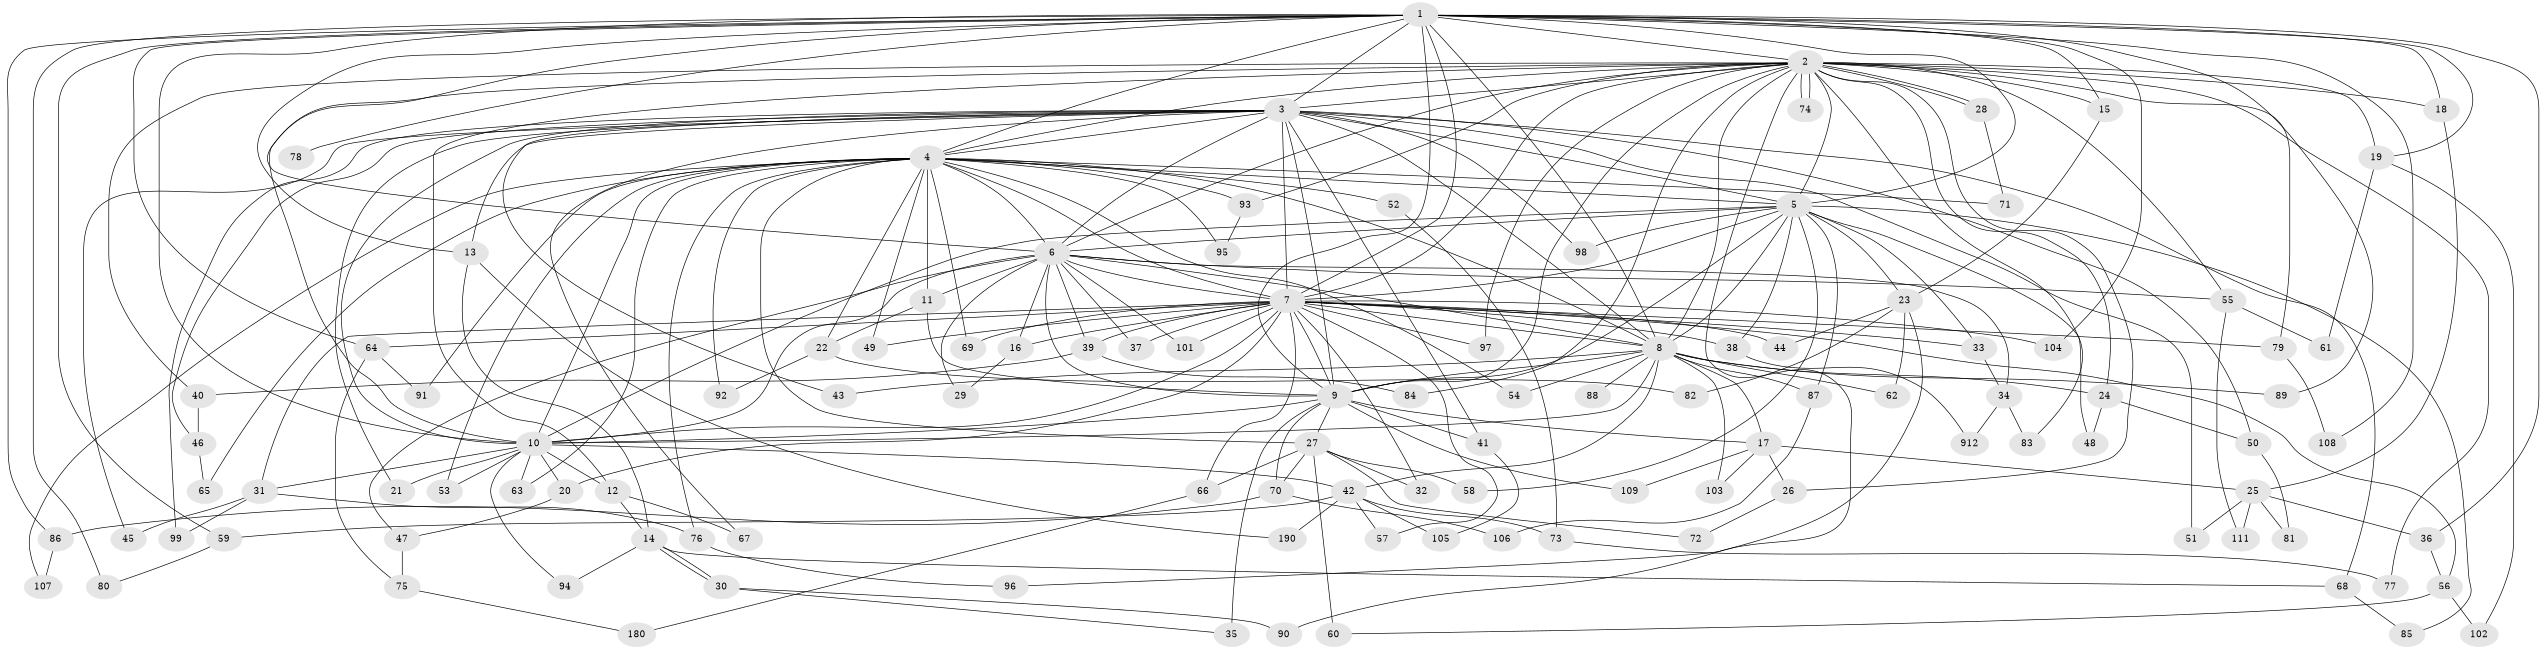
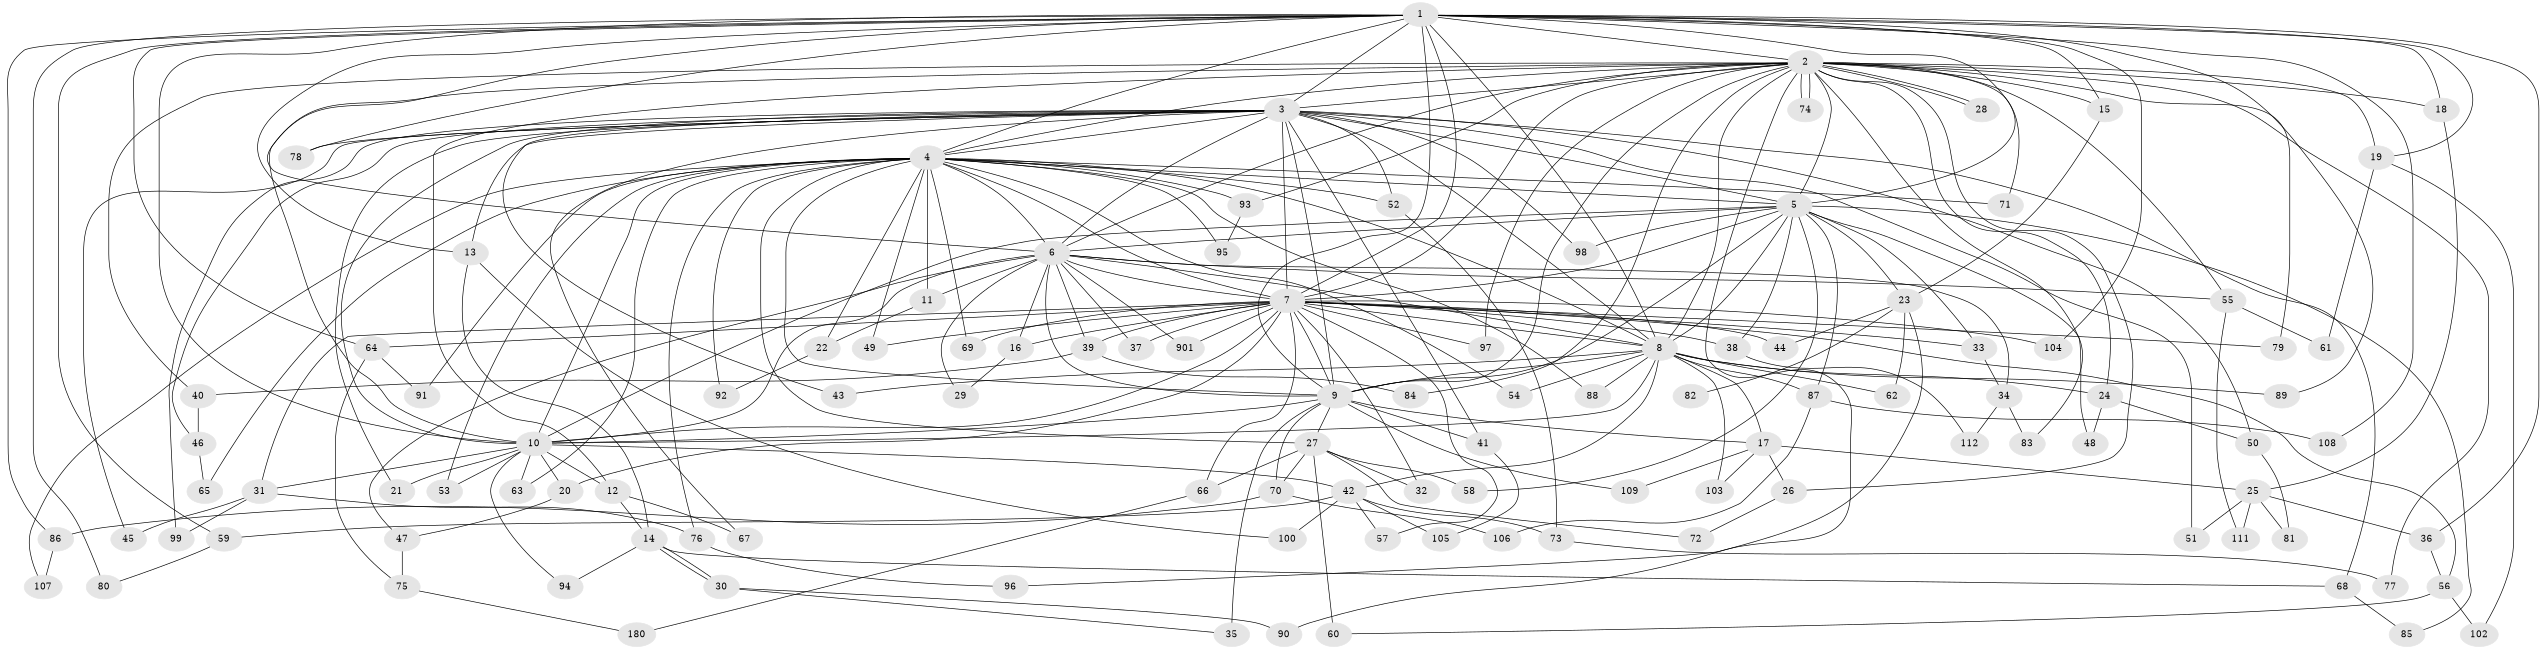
none -> (787, 121)
none -> (1359, 139)
(1994, 159) -> (1966, 79)
none -> (1272, 243)
(1185, 348) -> (1185, 348)
(1254, 381) -> none
(1103, 385) -> (938, 377)
(2310, 393) -> (2071, 419)
(1970, 444) -> (1970, 444)
(1287, 539) -> (1287, 539)
